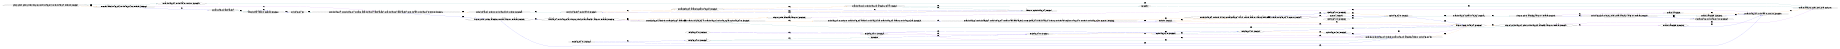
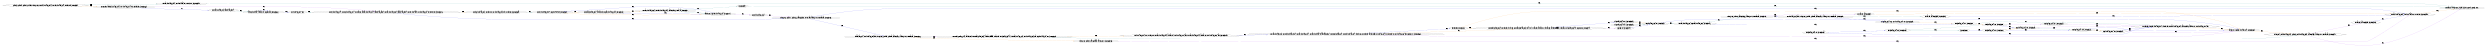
none -> (759, 15)
none -> (1964, 24)
(957, 34) -> none
